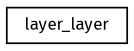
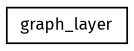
(67, 25) -> (67, 25)
